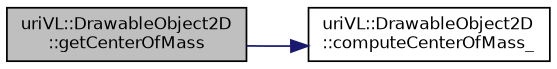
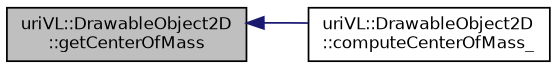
(269, 46) -> (286, 23)
